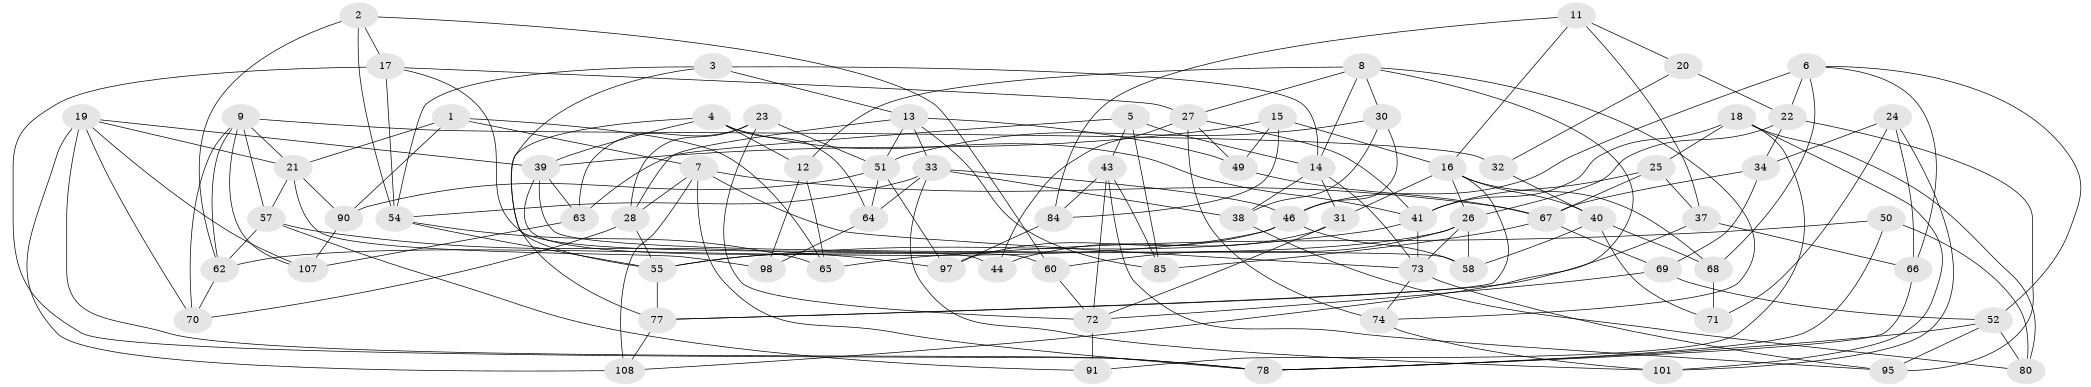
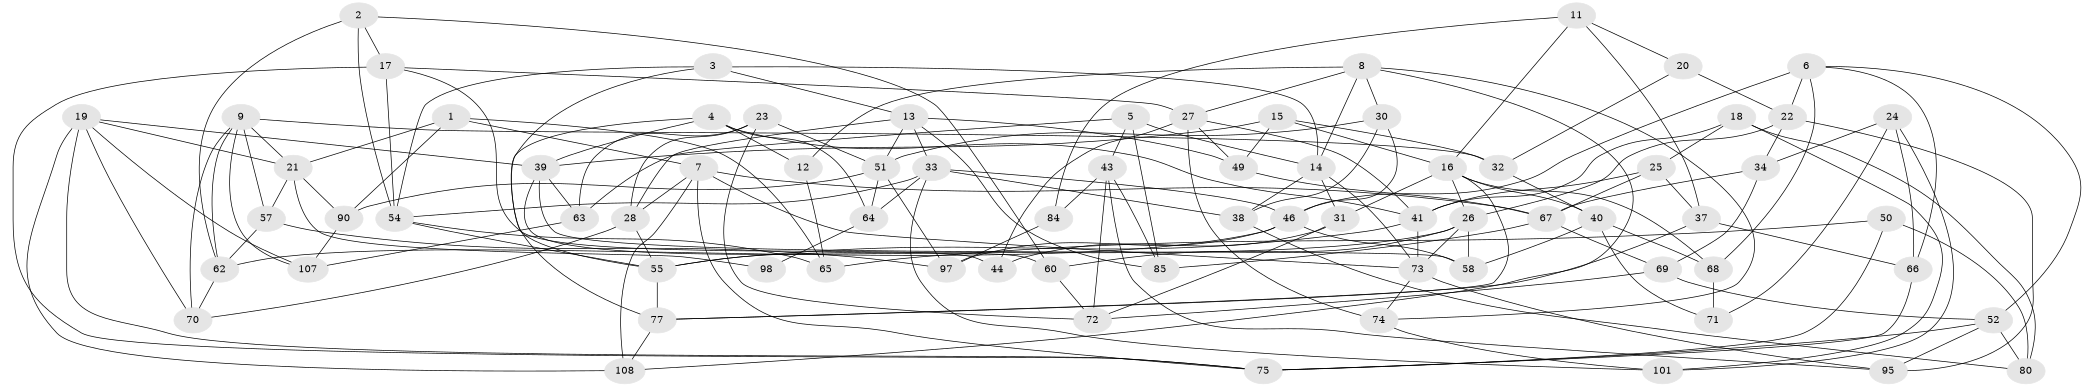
(1204, 203) -> (1386, 136)
(785, 219) -> none
(1093, 371) -> none
(1263, 371) -> (1263, 371)
